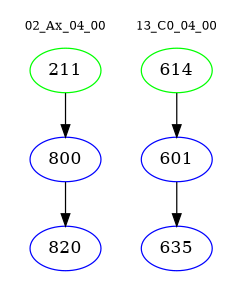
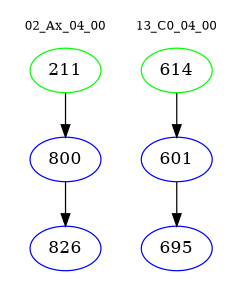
(66, 248) -> (66, 248)
(177, 248) -> (177, 248)
